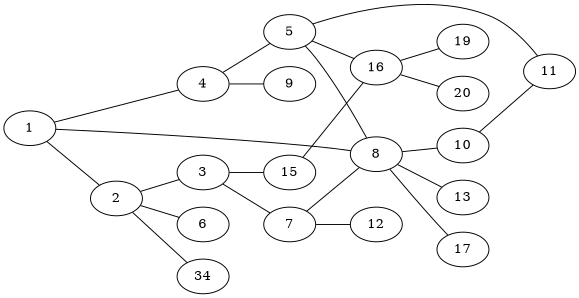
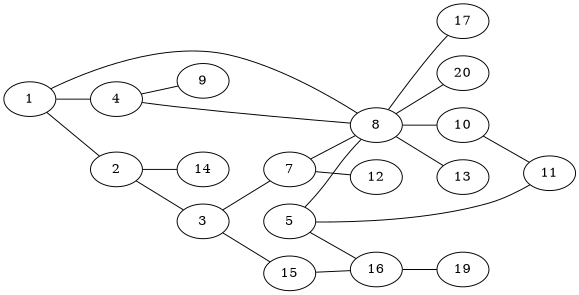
(246, 58) -> (246, 114)
(420, 81) -> (420, 99)
(203, 224) -> none
(203, 276) -> (203, 169)
